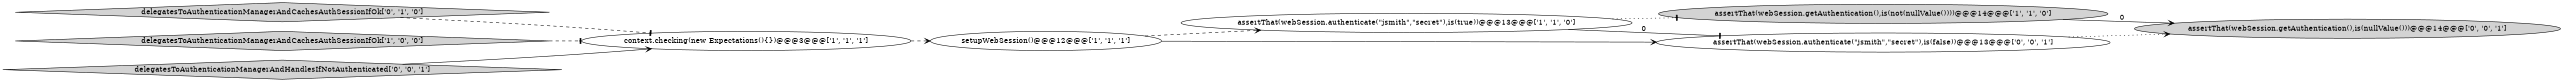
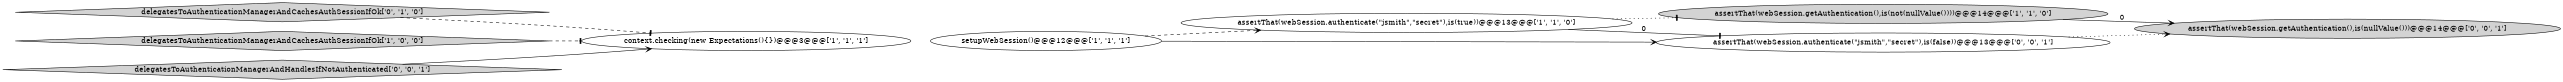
(918, 41) -> none
